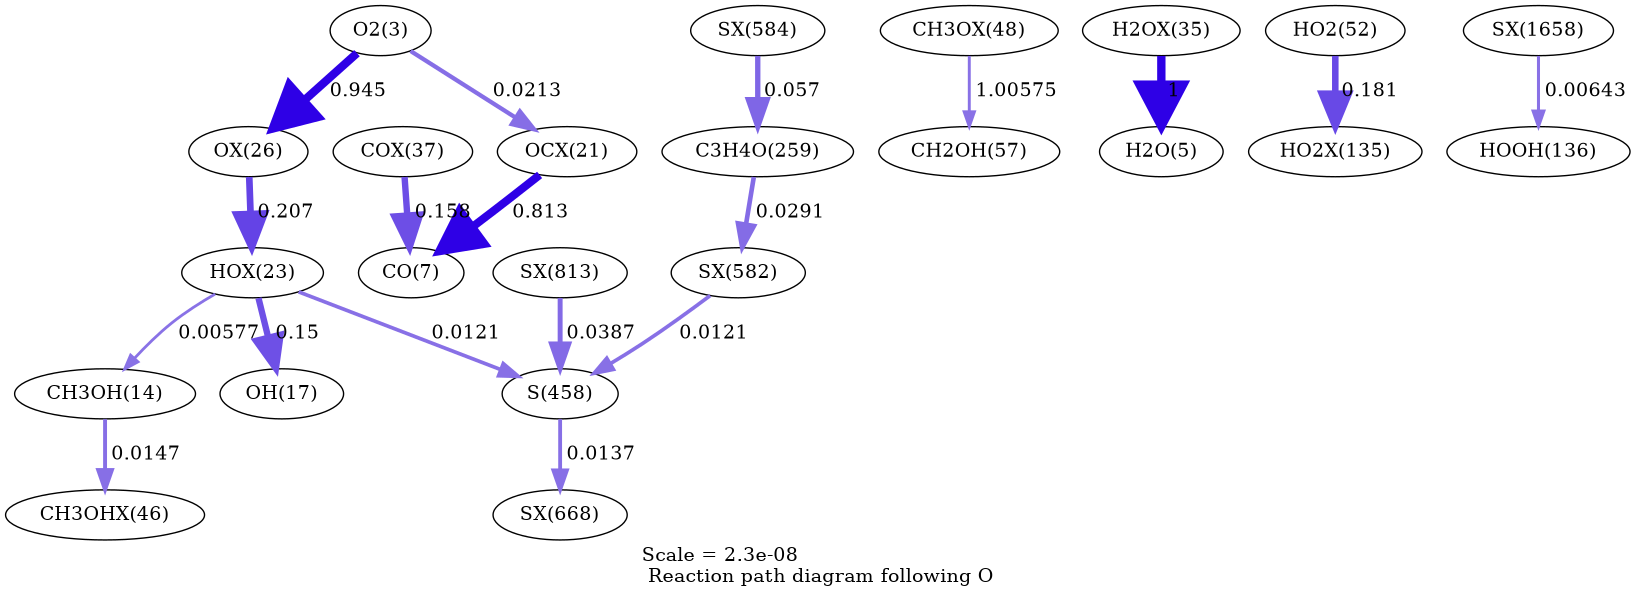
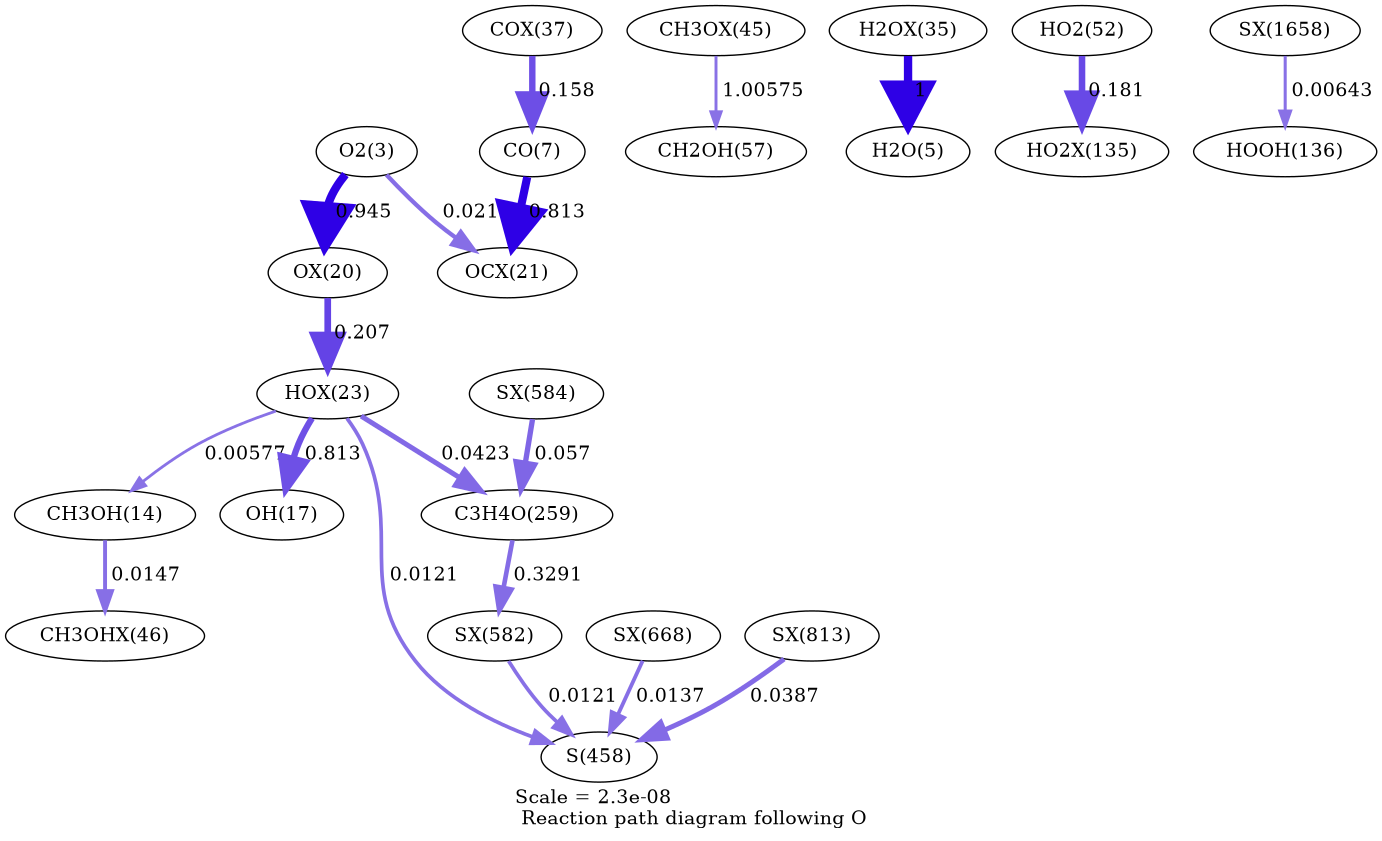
(969, 31) -> (716, 31)
(248, 152) -> (328, 273)
(506, 201) -> (524, 192)
(788, 212) -> (546, 575)
(295, 333) -> (331, 454)
(560, 445) -> (630, 688)
none -> (410, 447)
